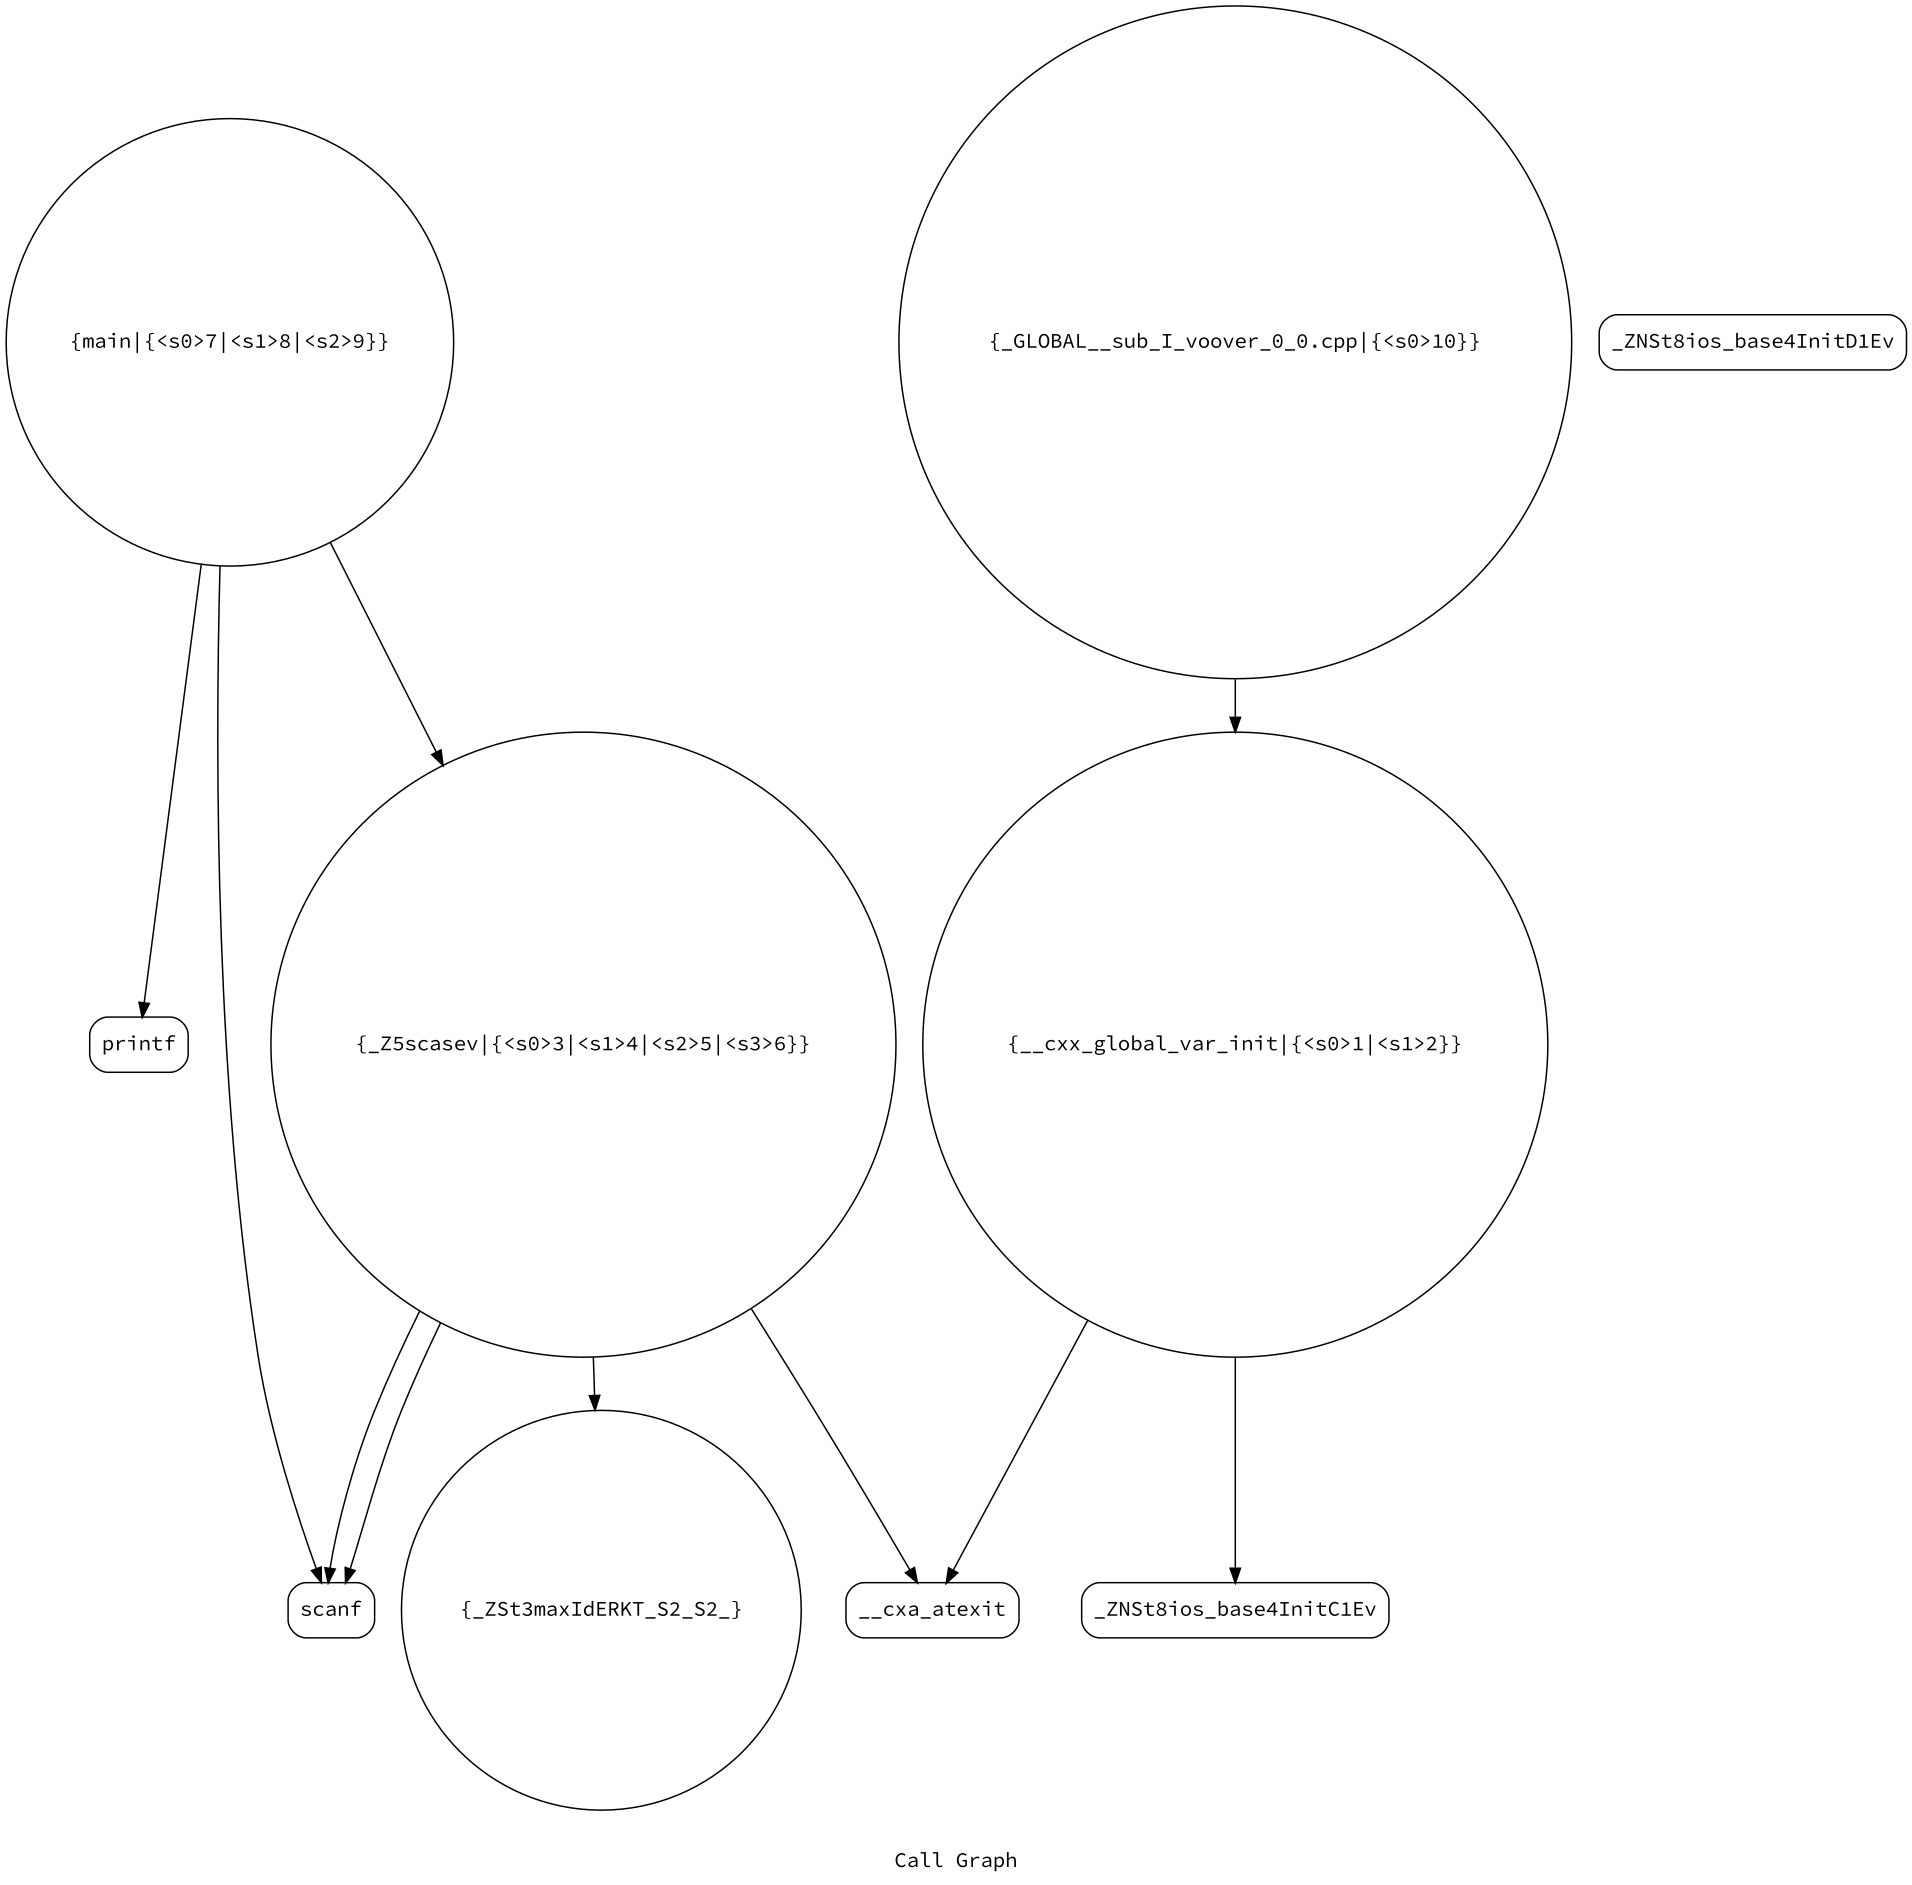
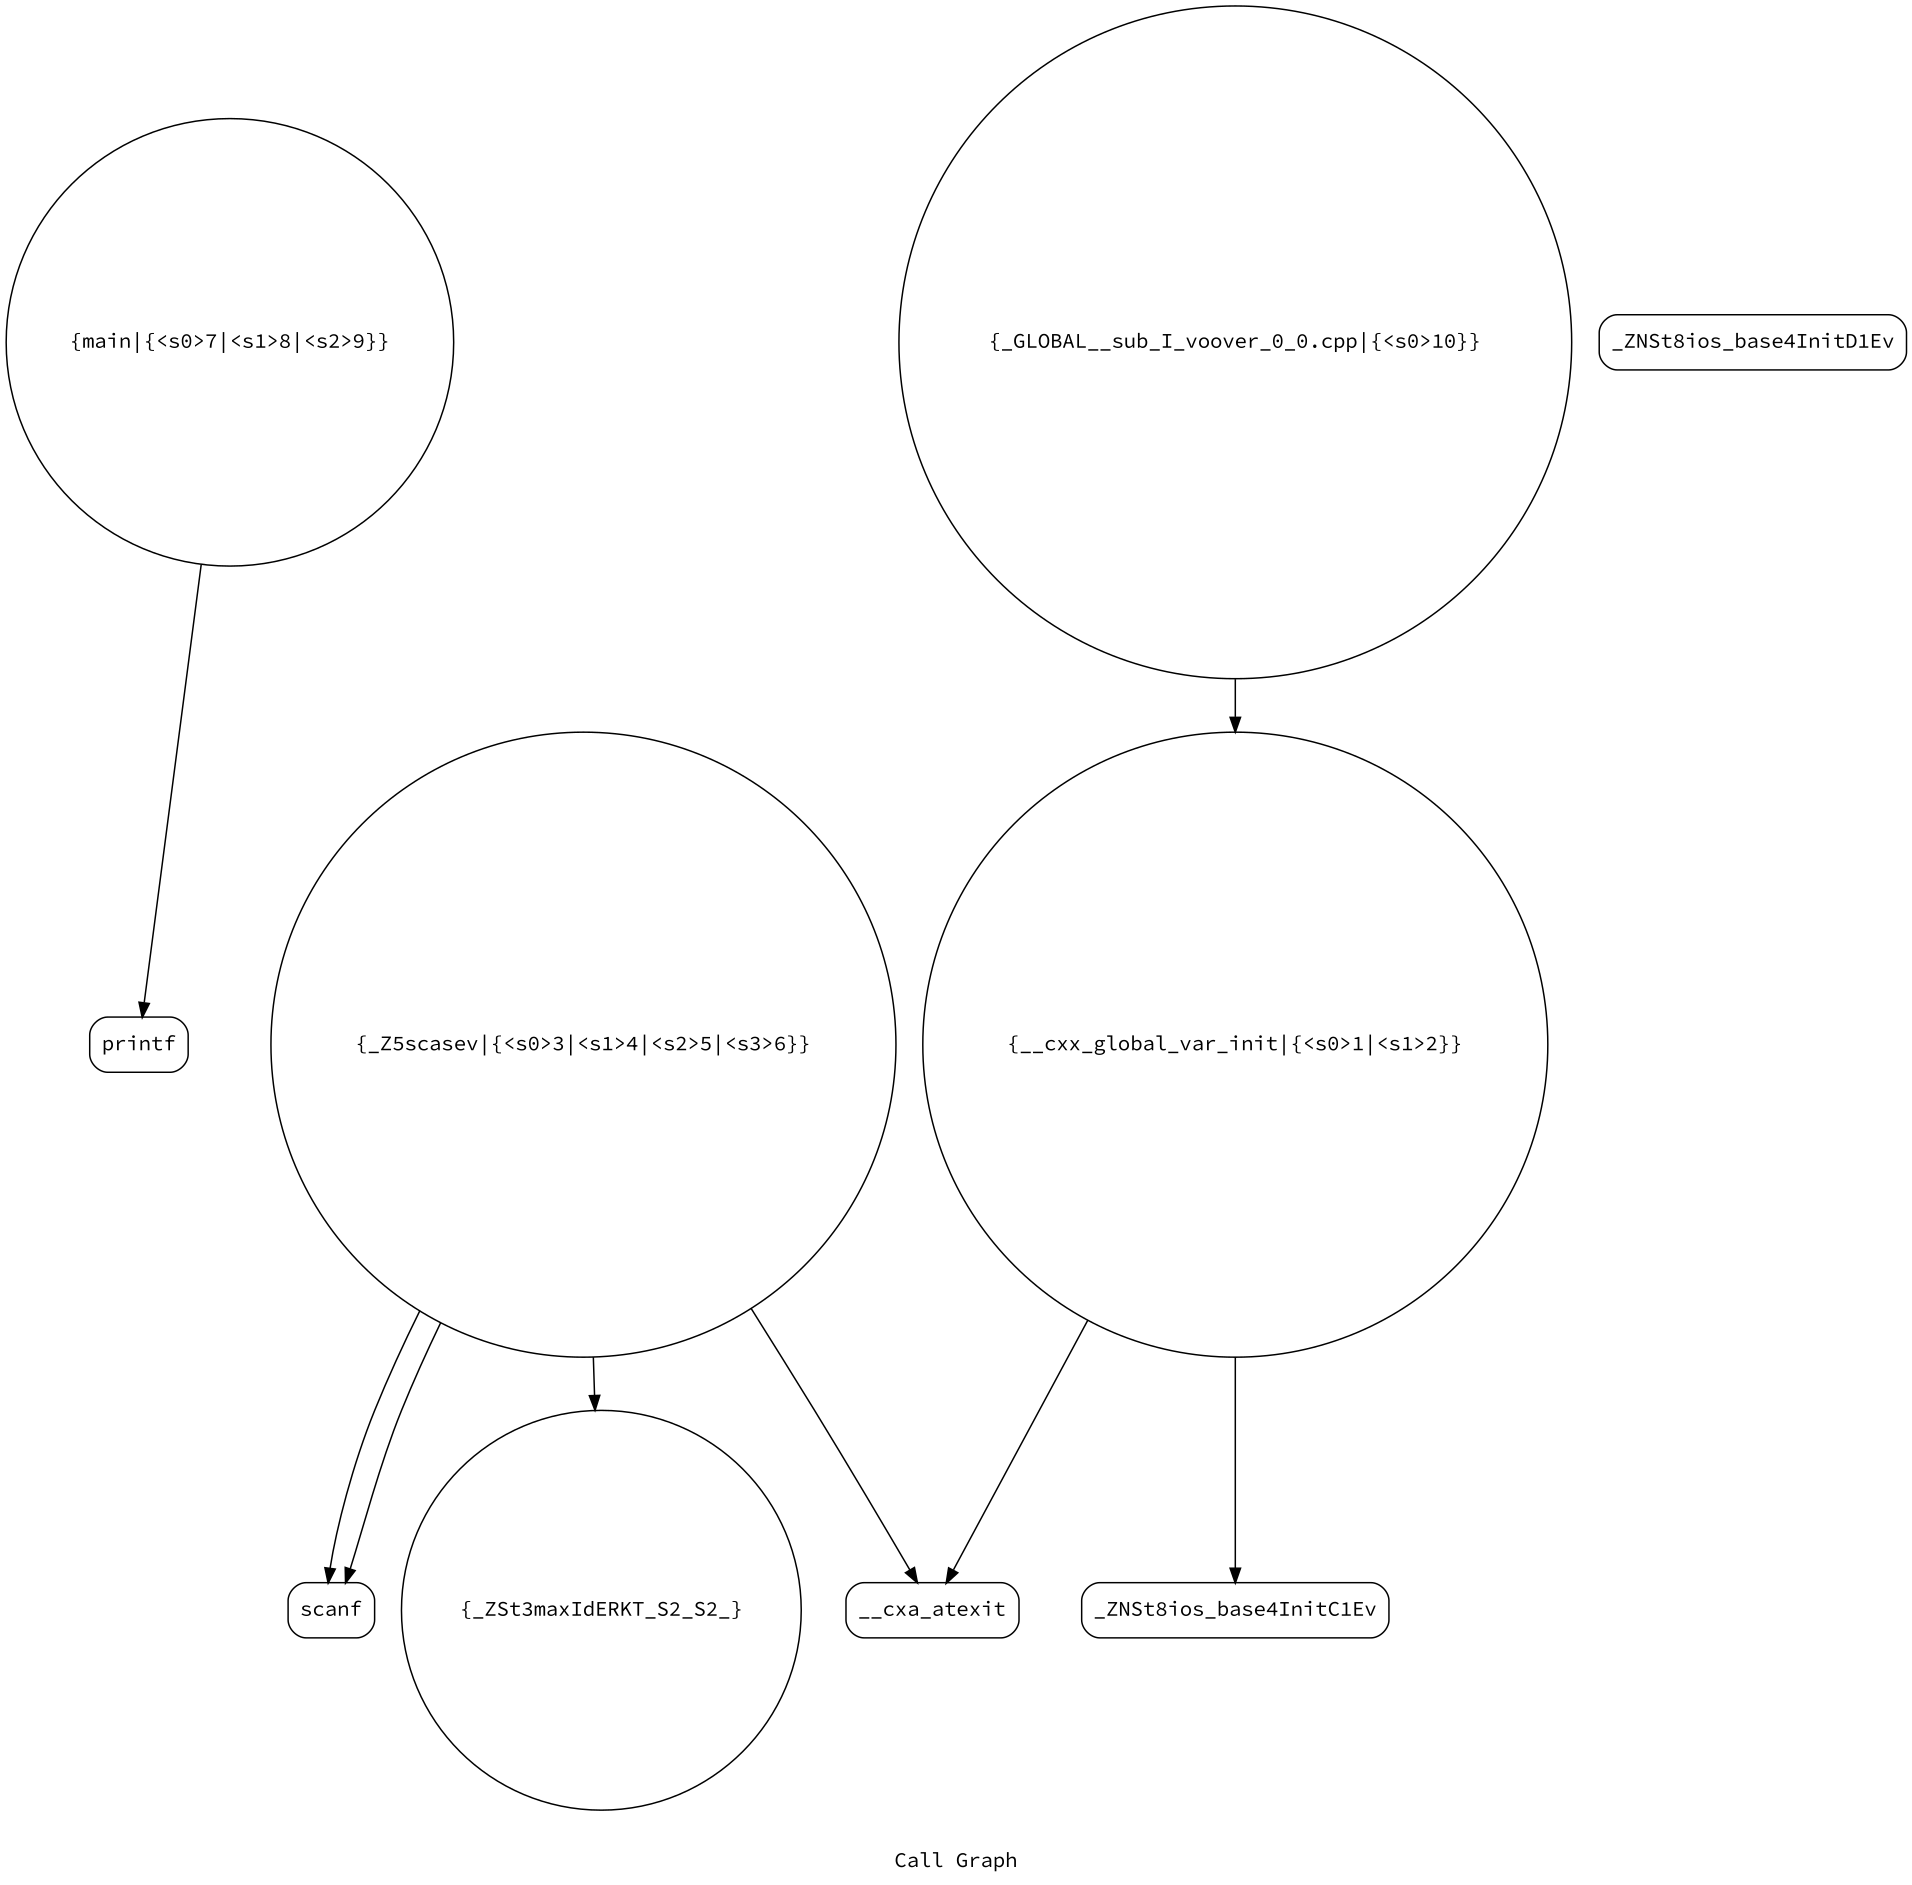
(383, 647) -> none
(228, 1072) -> none
